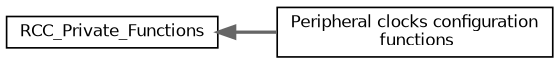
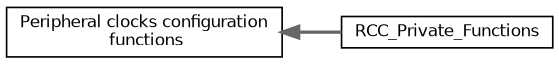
(256, 32) -> (320, 32)
